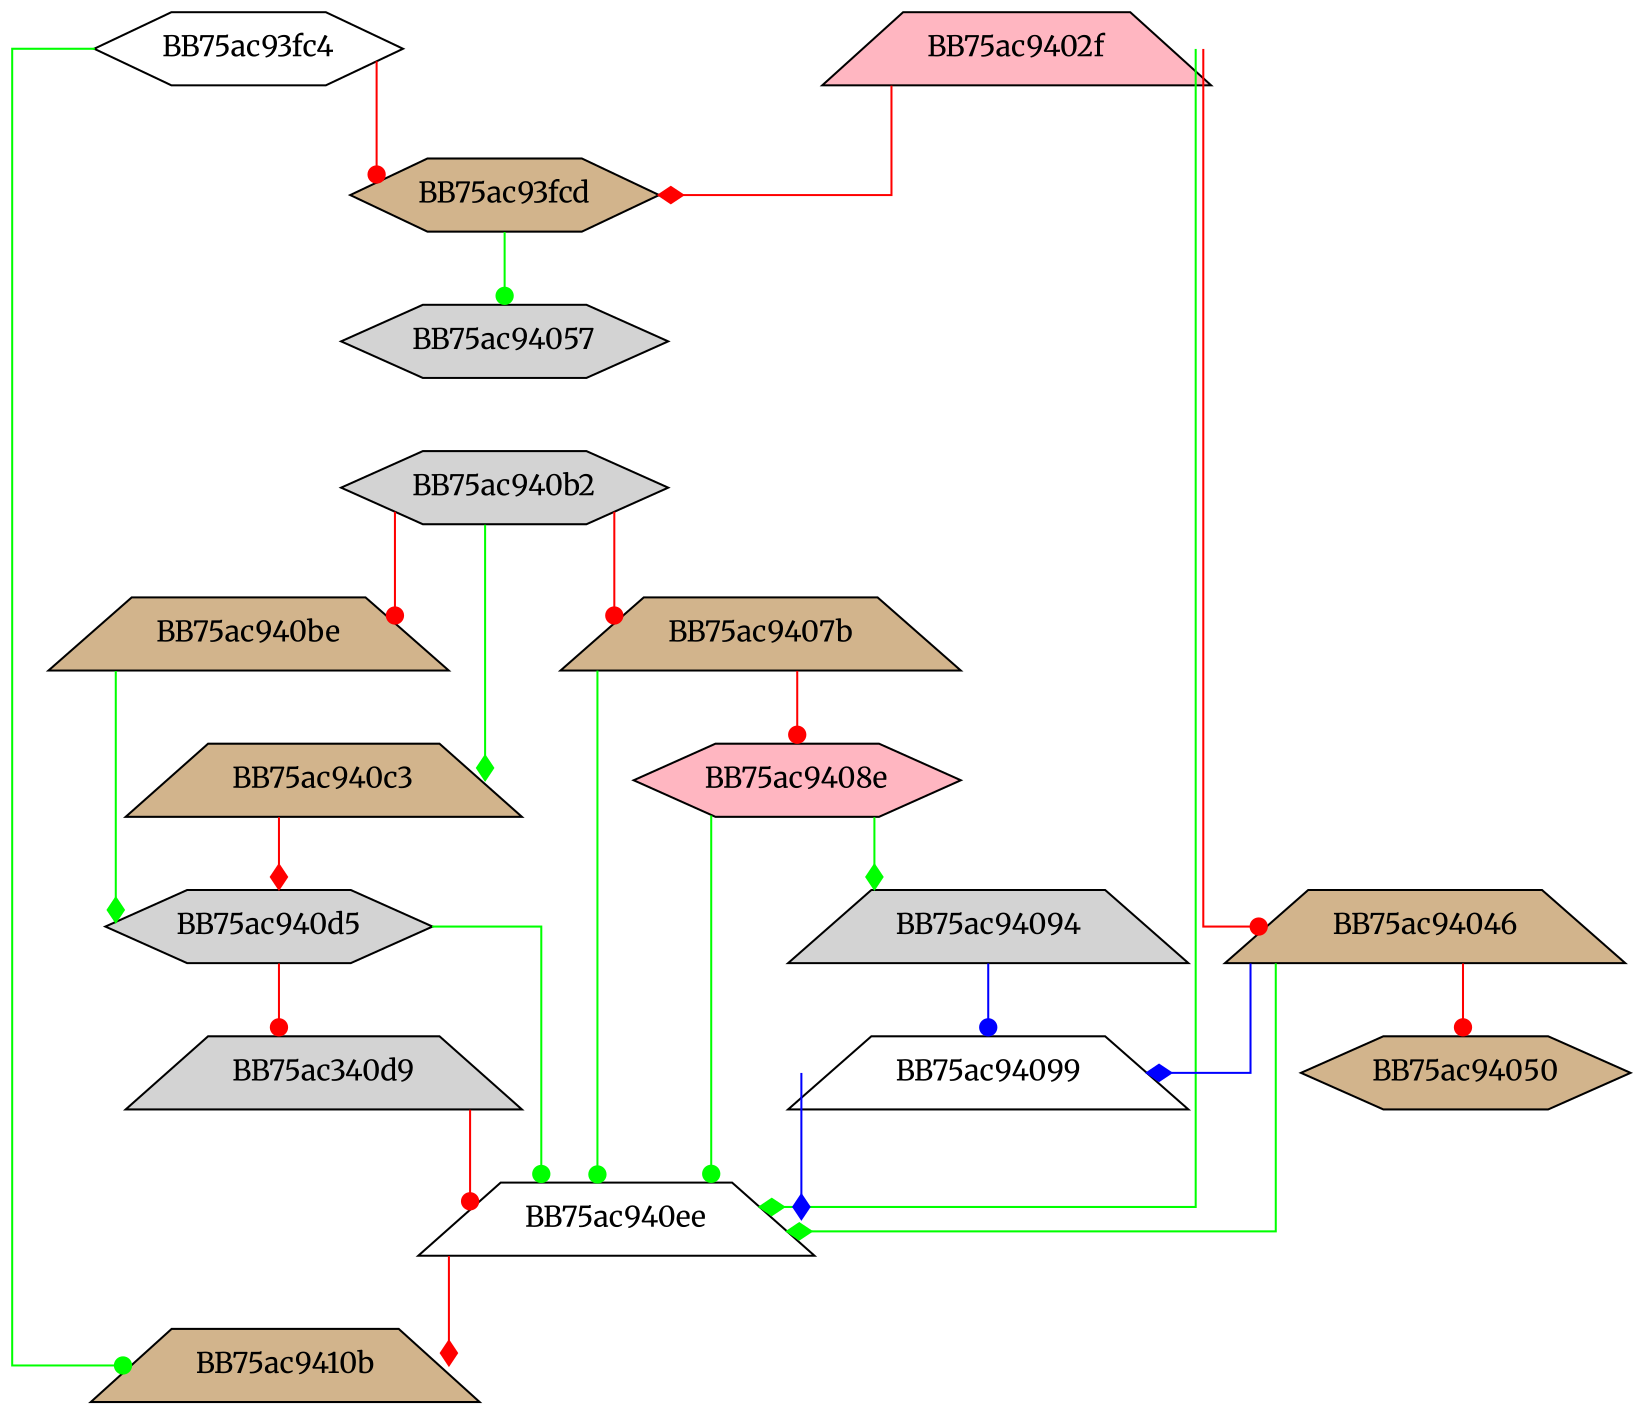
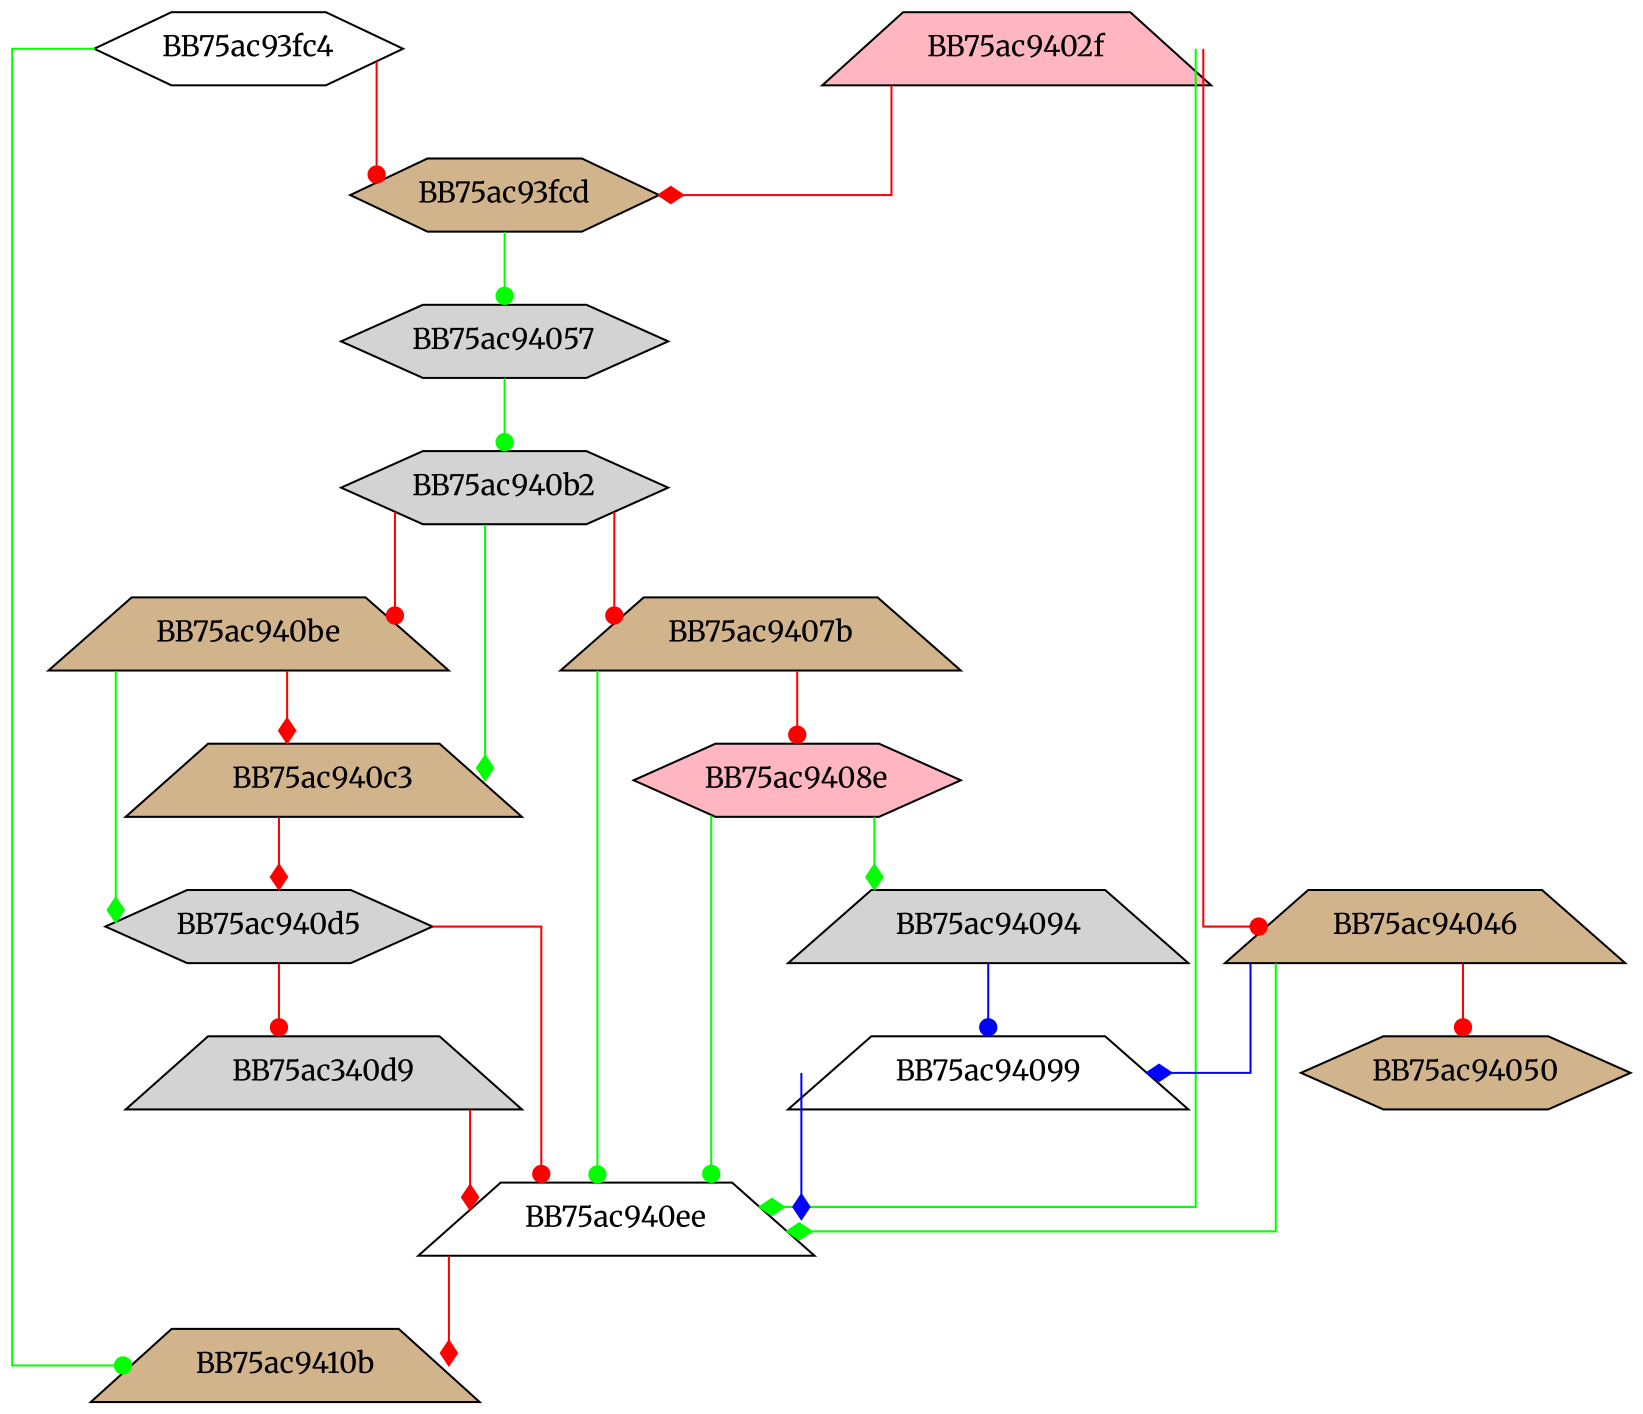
none -> (505, 406)
none -> (287, 695)
(541, 992) -> (541, 992)
(470, 1151) -> (470, 1151)
